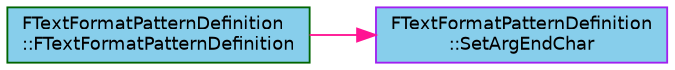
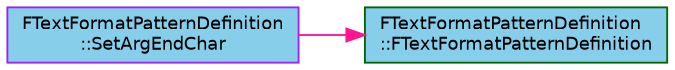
(333, 35) -> (323, 35)
